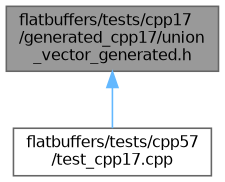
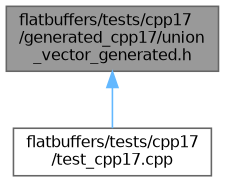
(112, 152) -> (112, 152)
